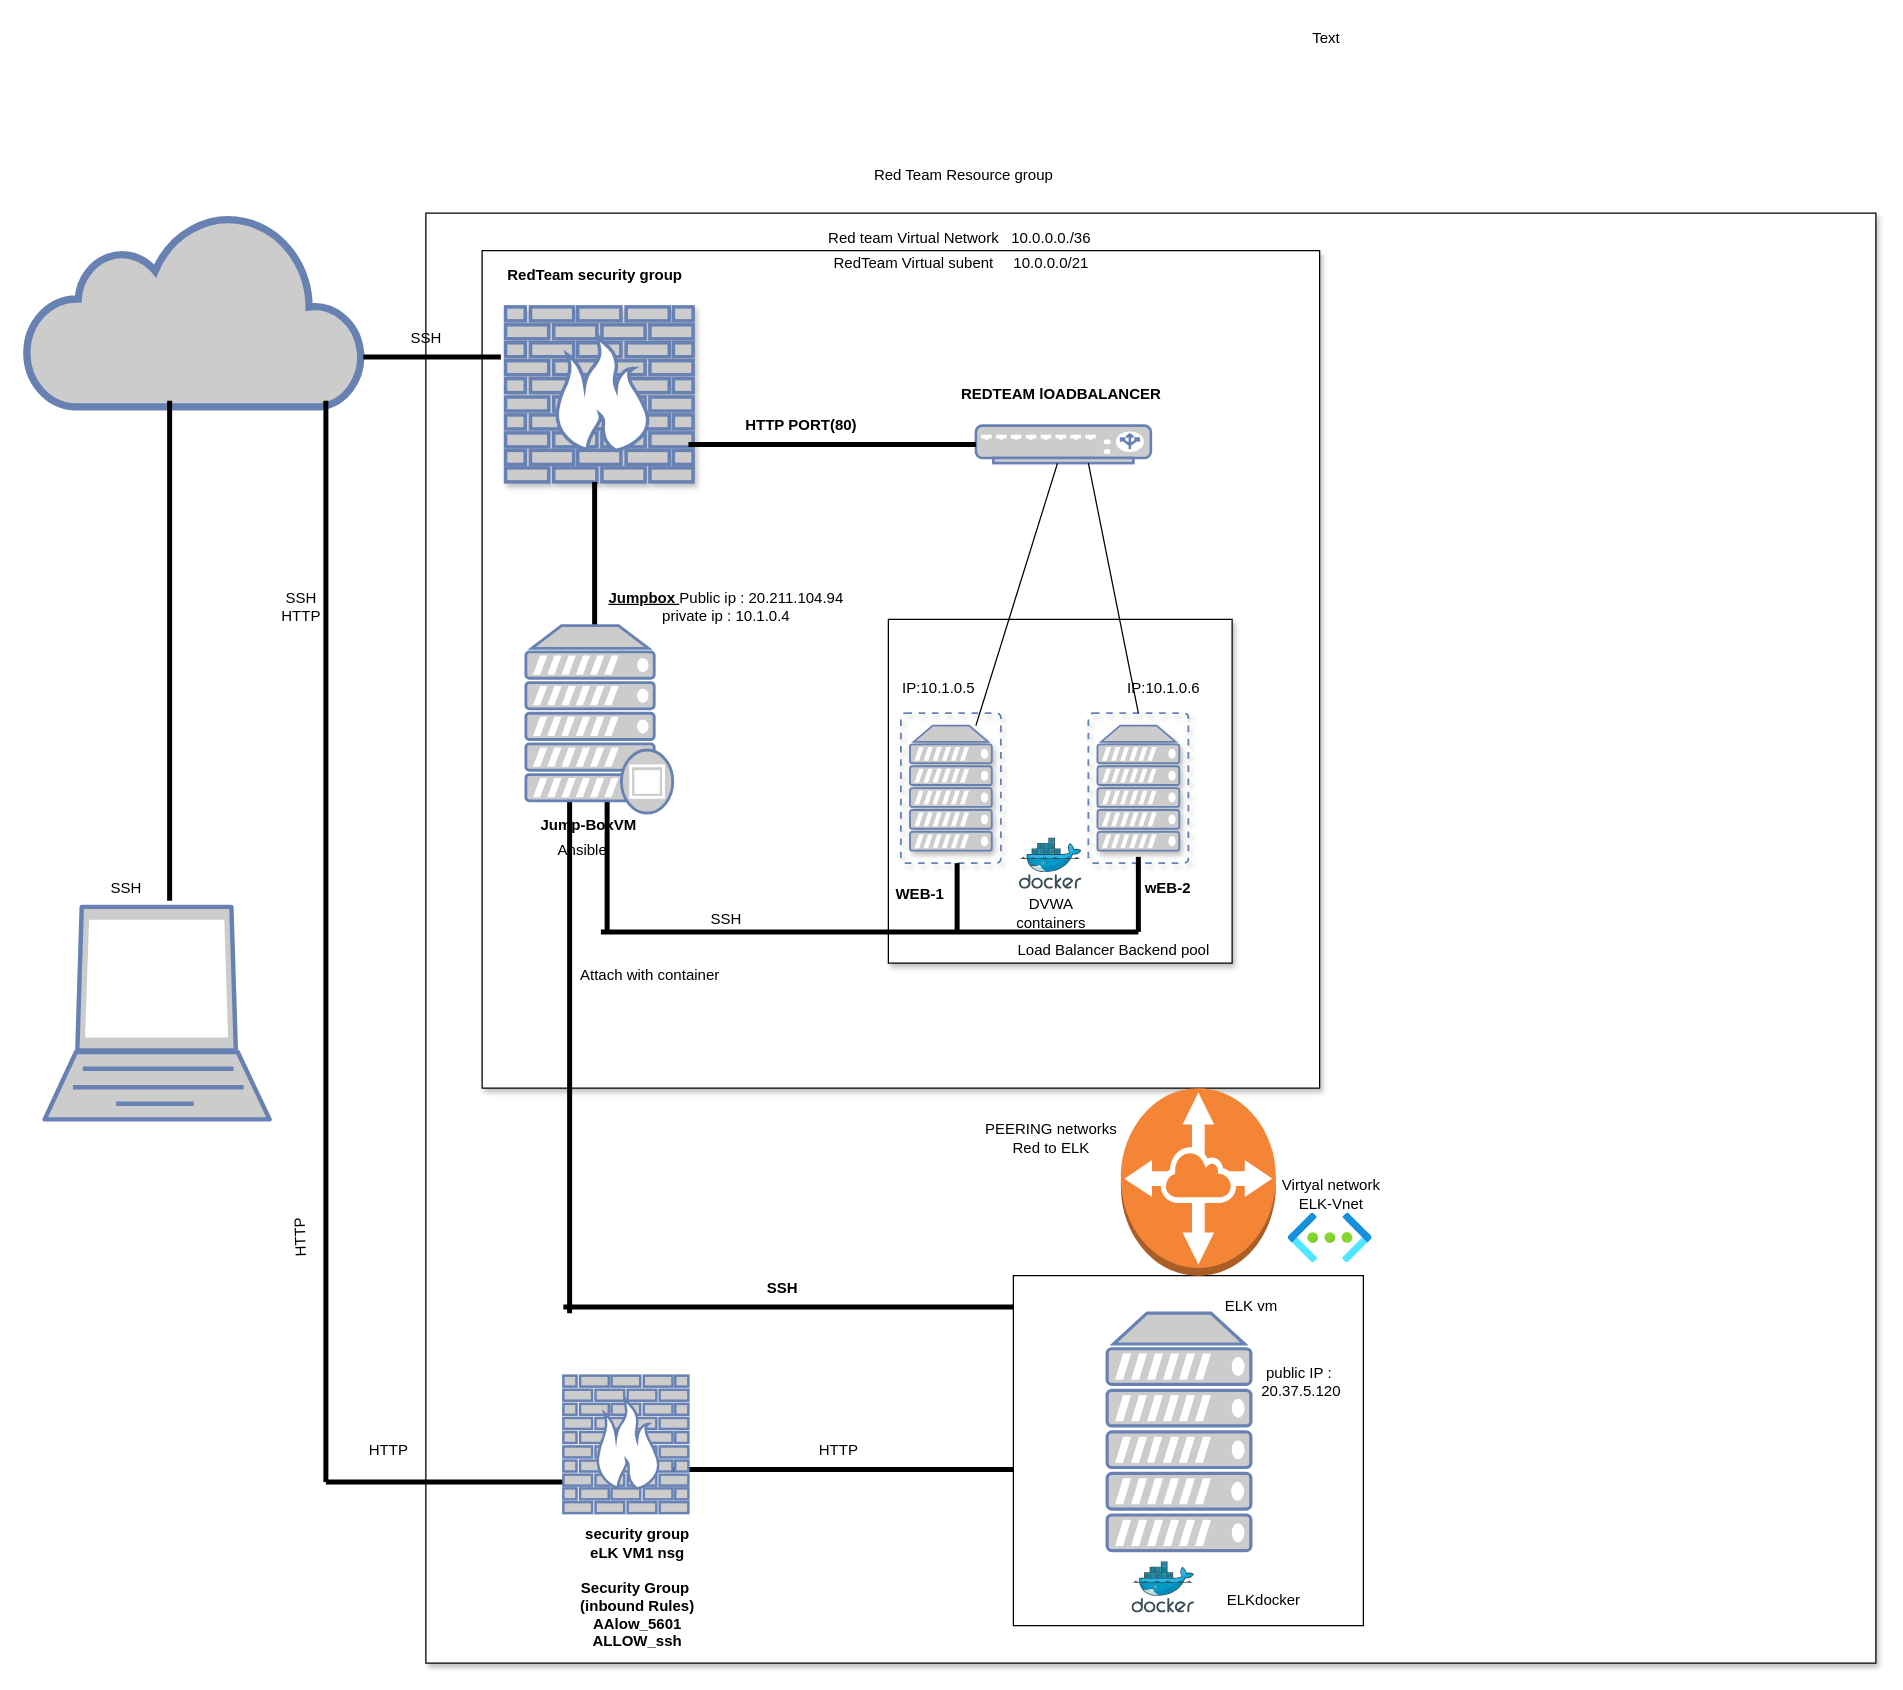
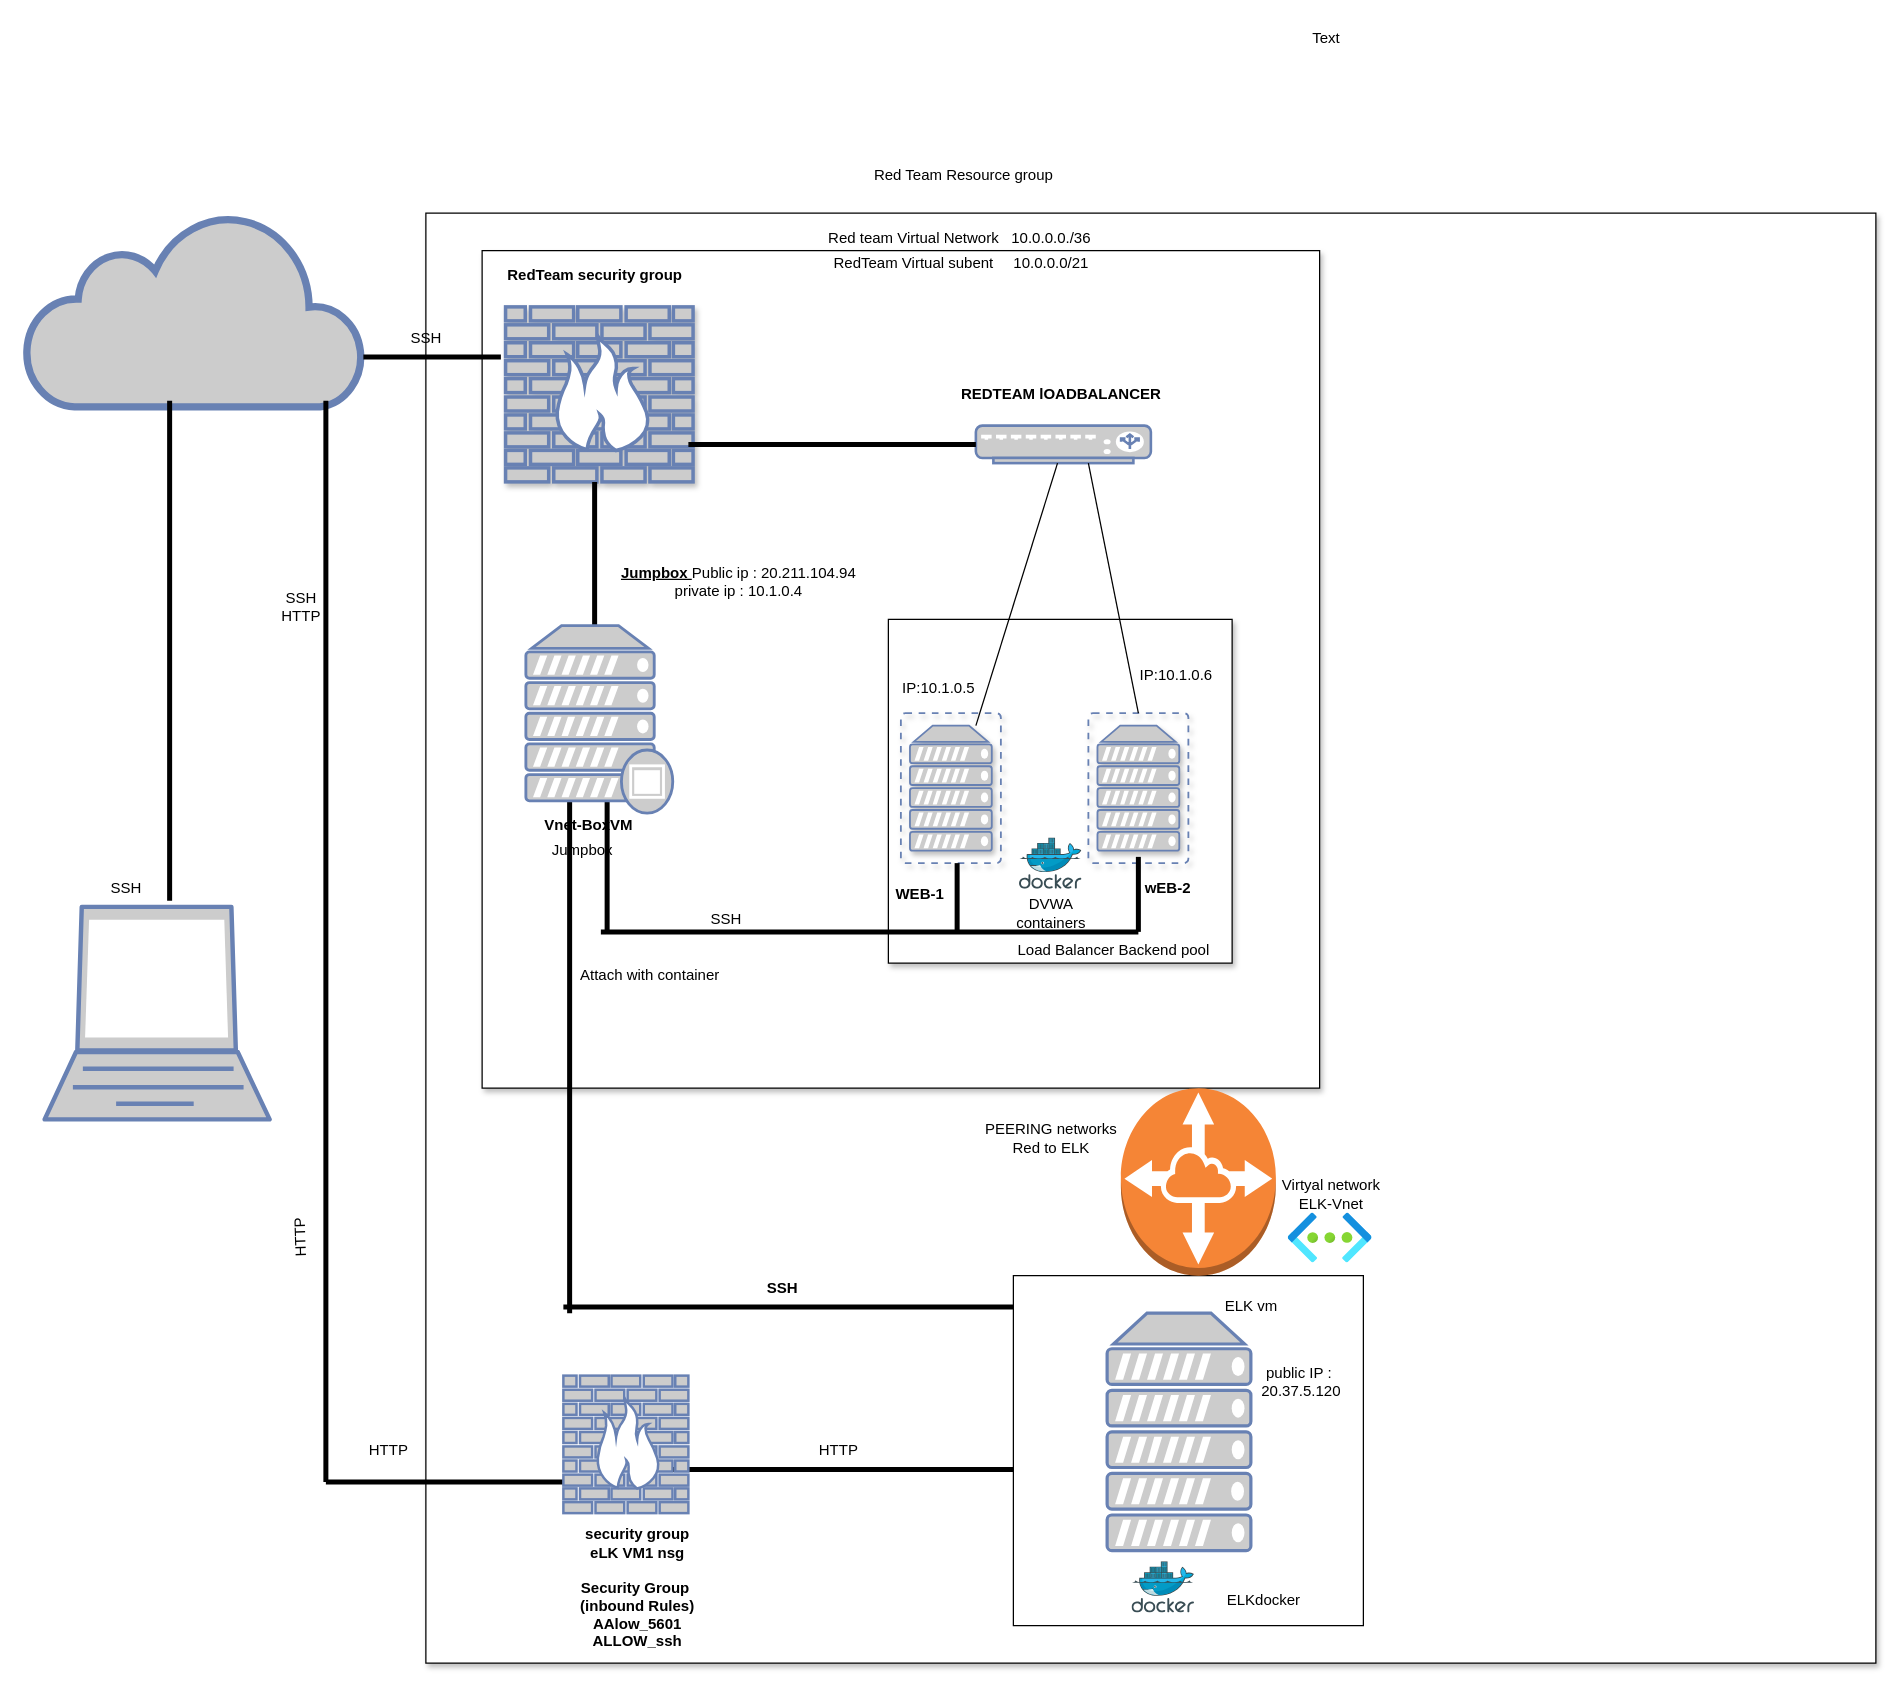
(801, 426) -> none
(726, 607) -> (738, 582)
(1163, 688) -> (1176, 676)
(589, 826) -> (589, 826)
(583, 851) -> (583, 851)
